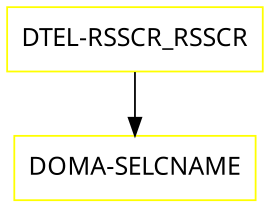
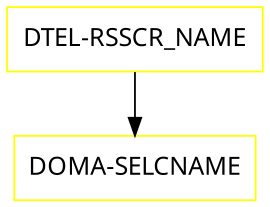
(135, 39) -> (135, 39)
